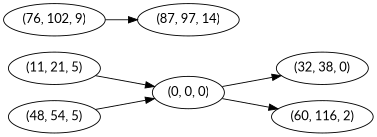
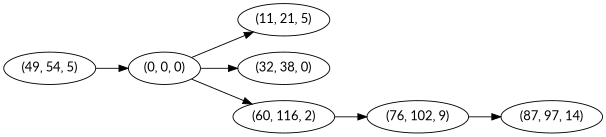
(121, 80) -> (218, 46)
(54, 117) -> (50, 68)
none -> (346, 117)
